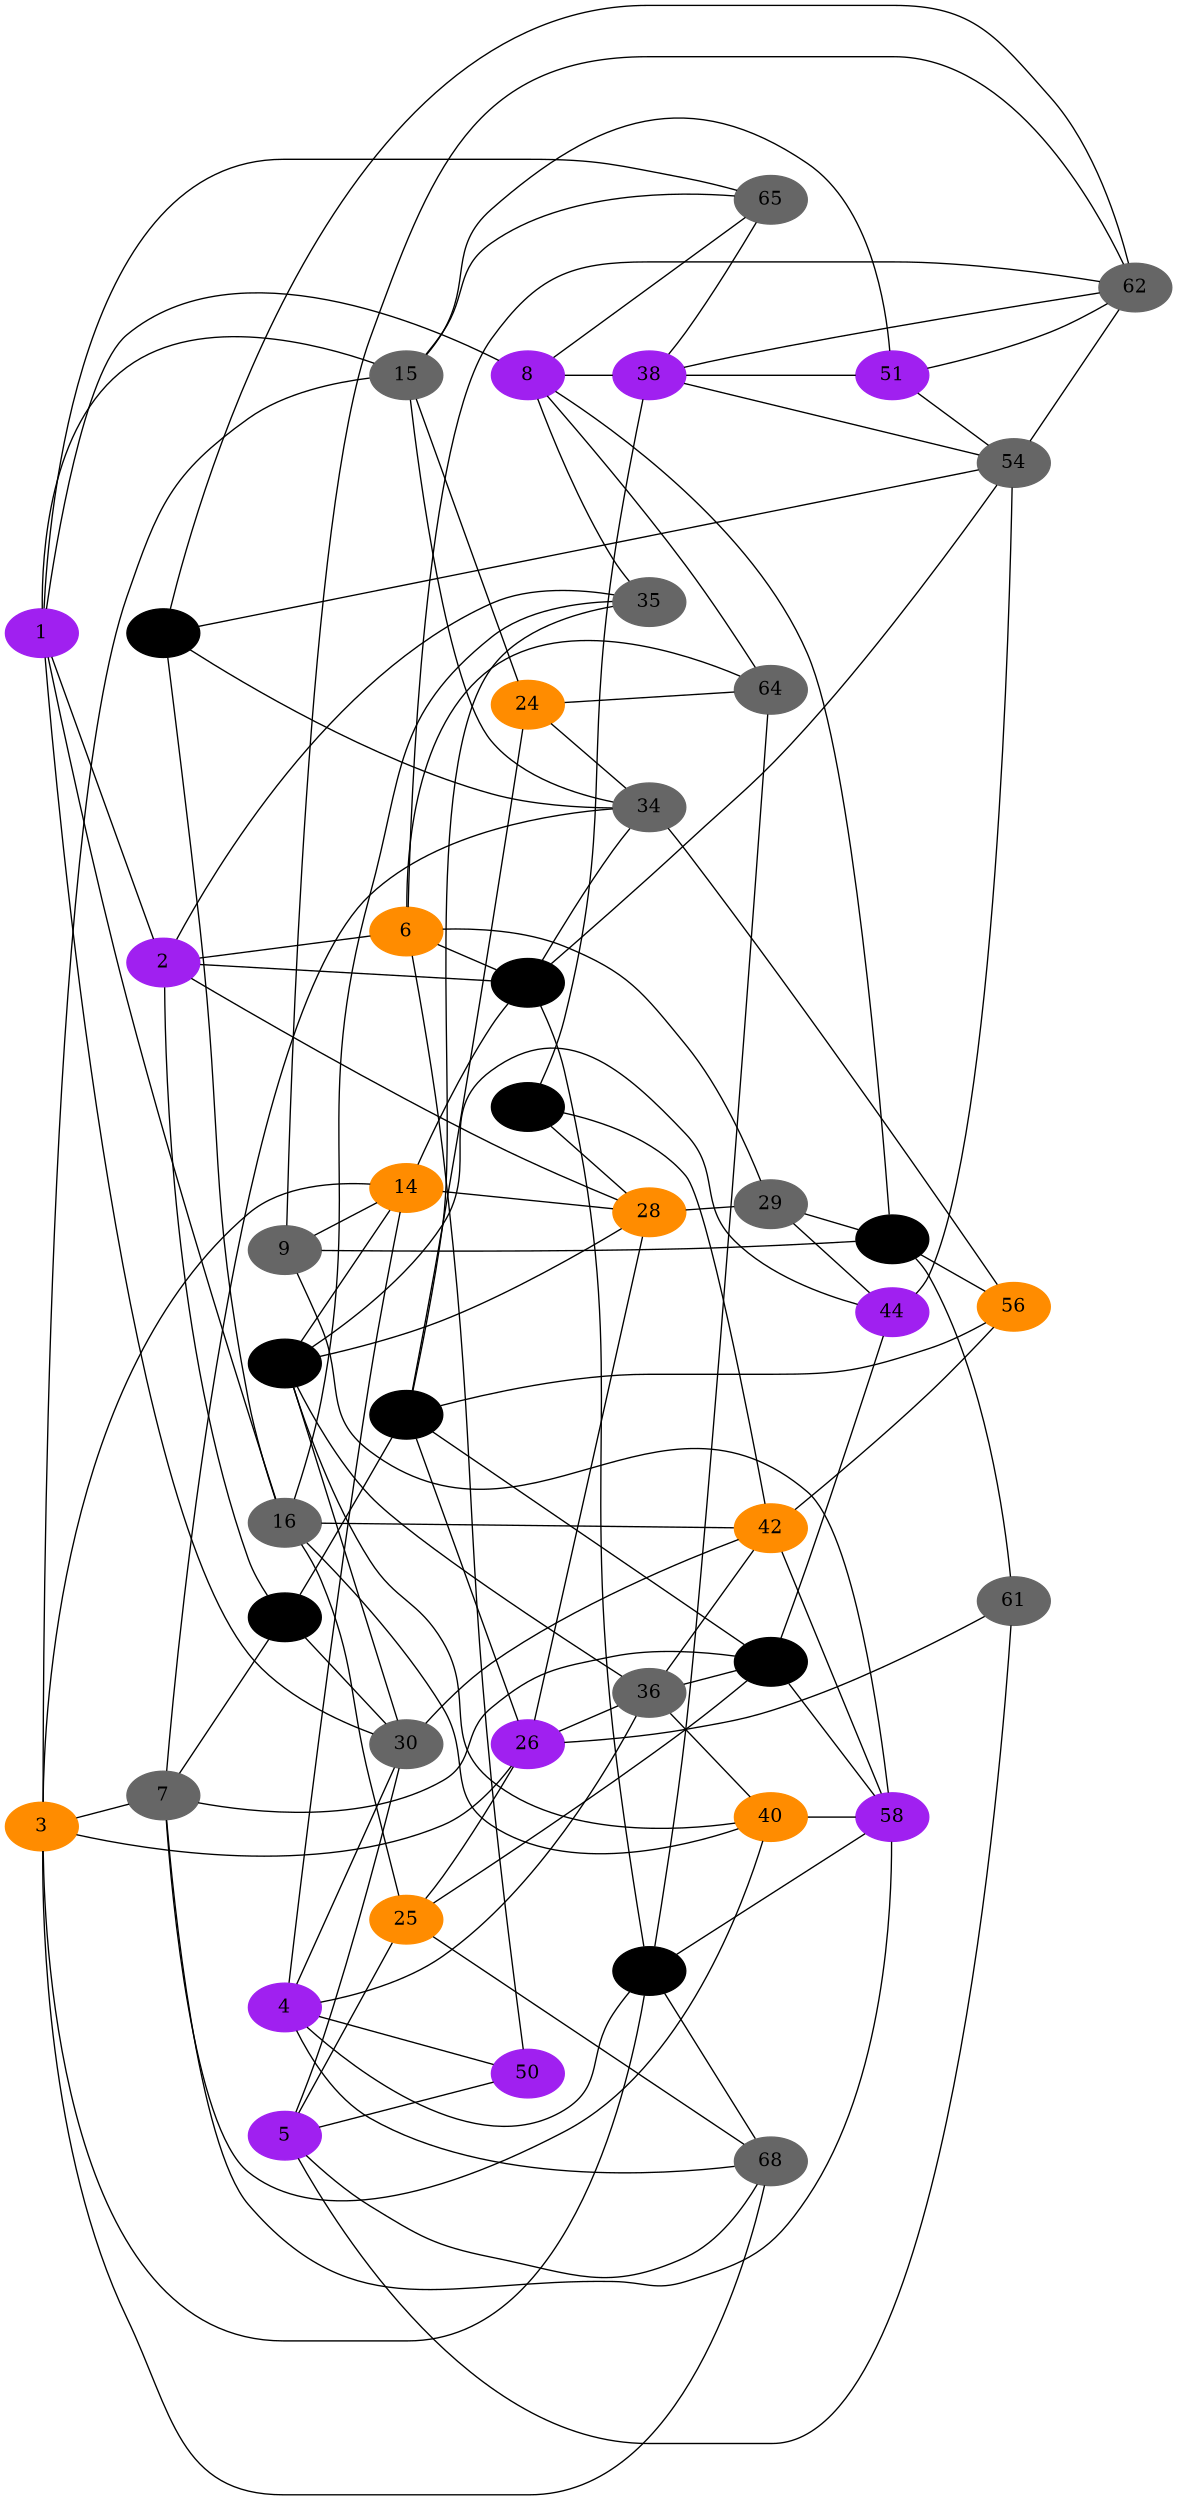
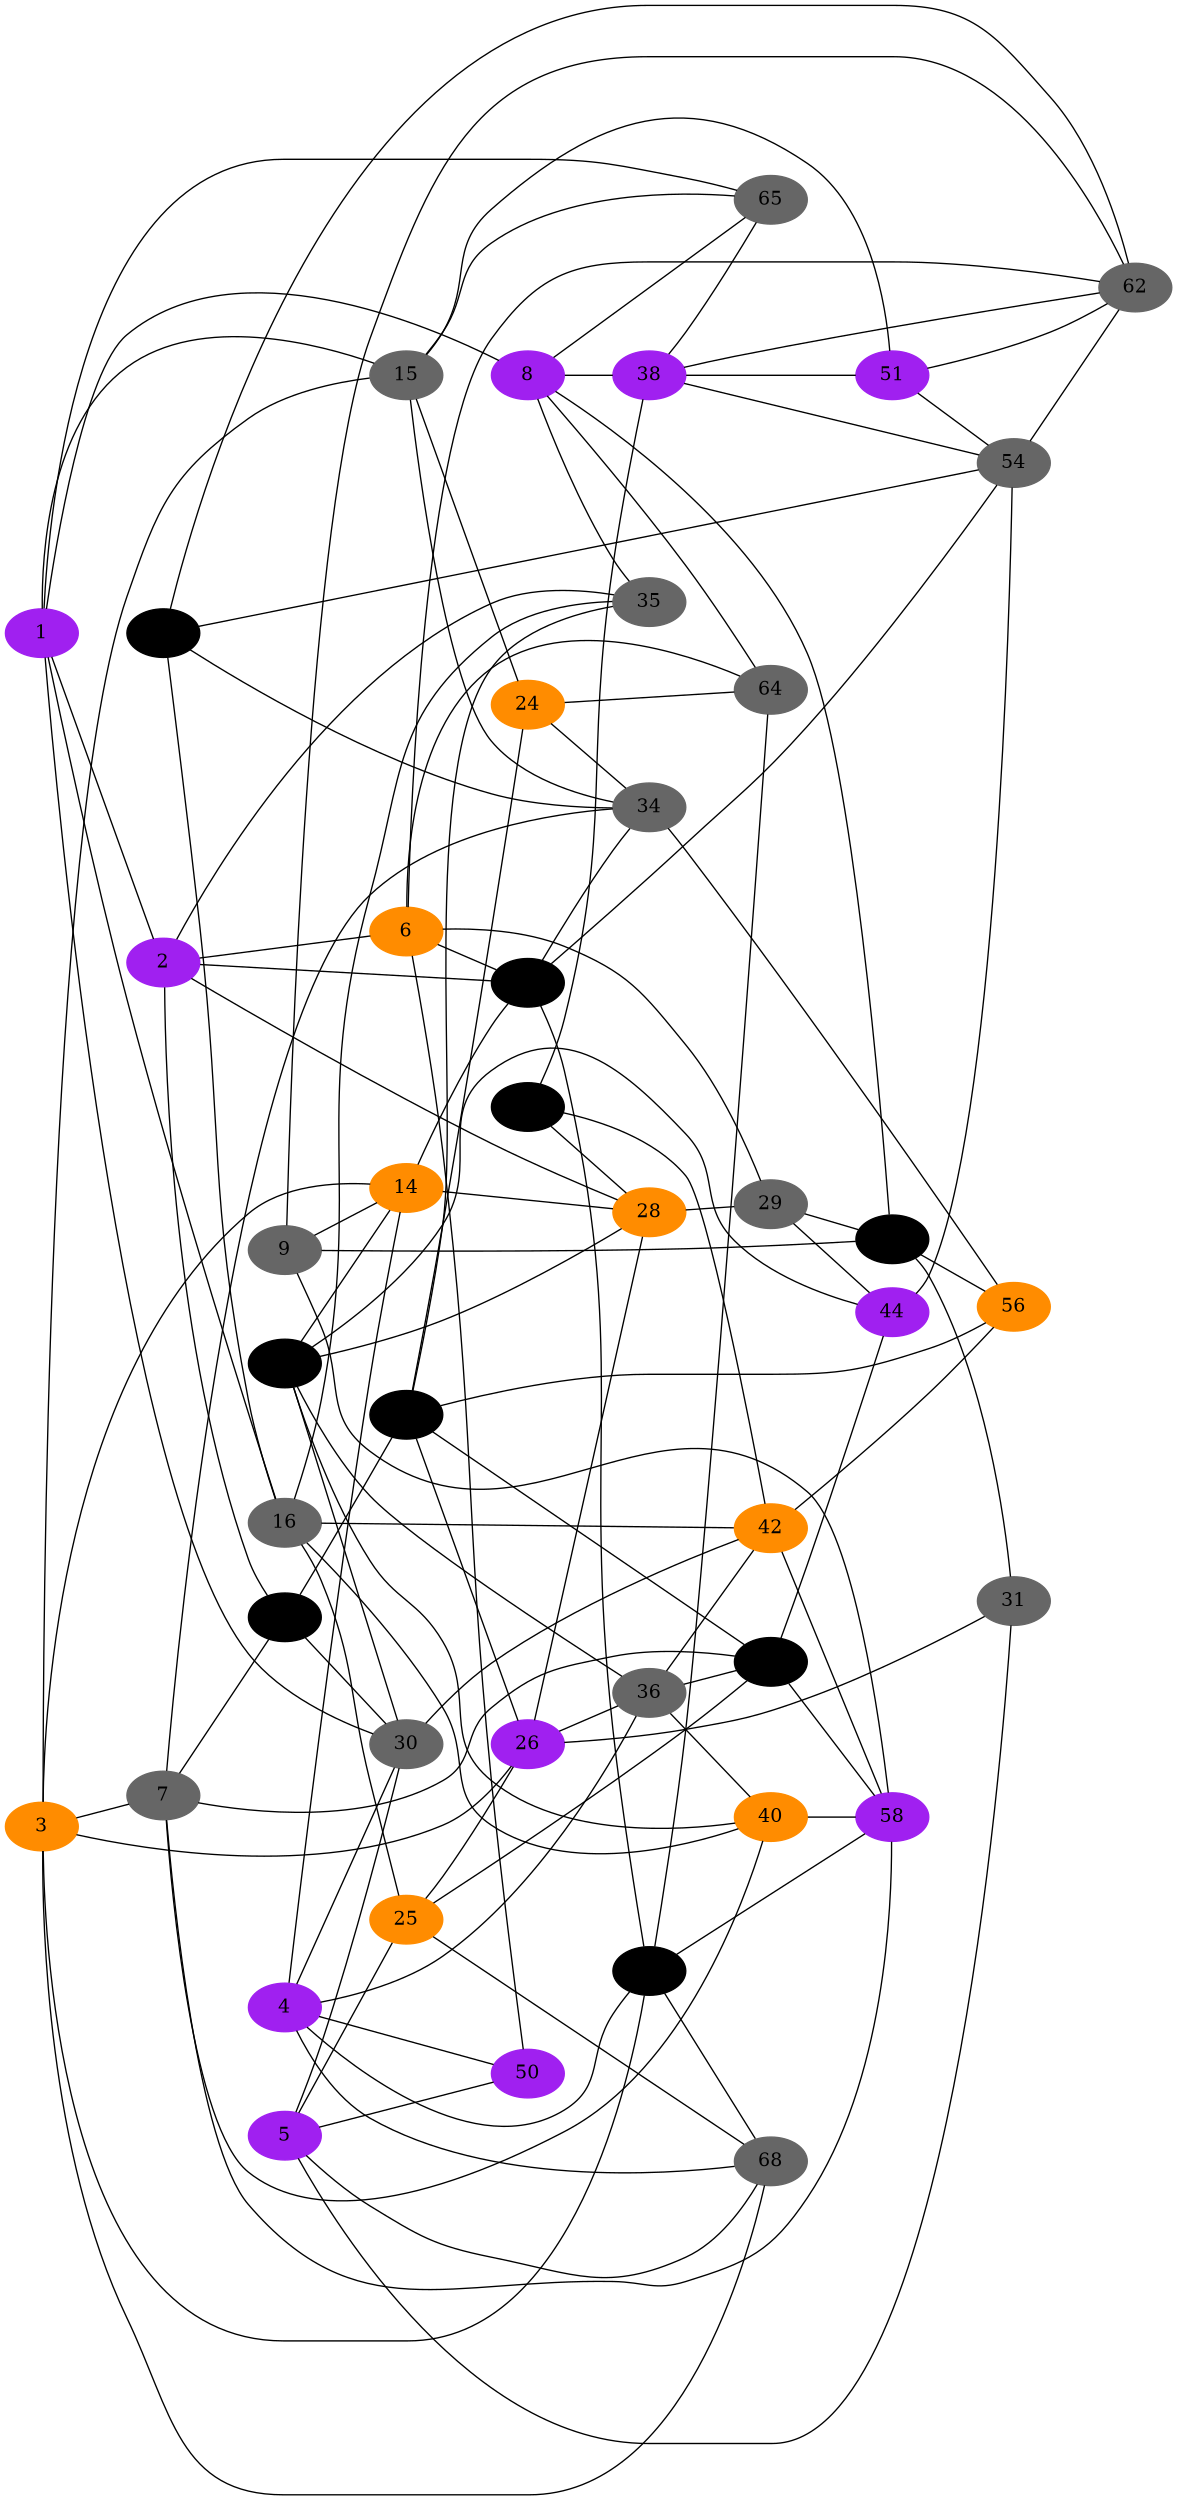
(1014, 1601) -> (1014, 1601)
